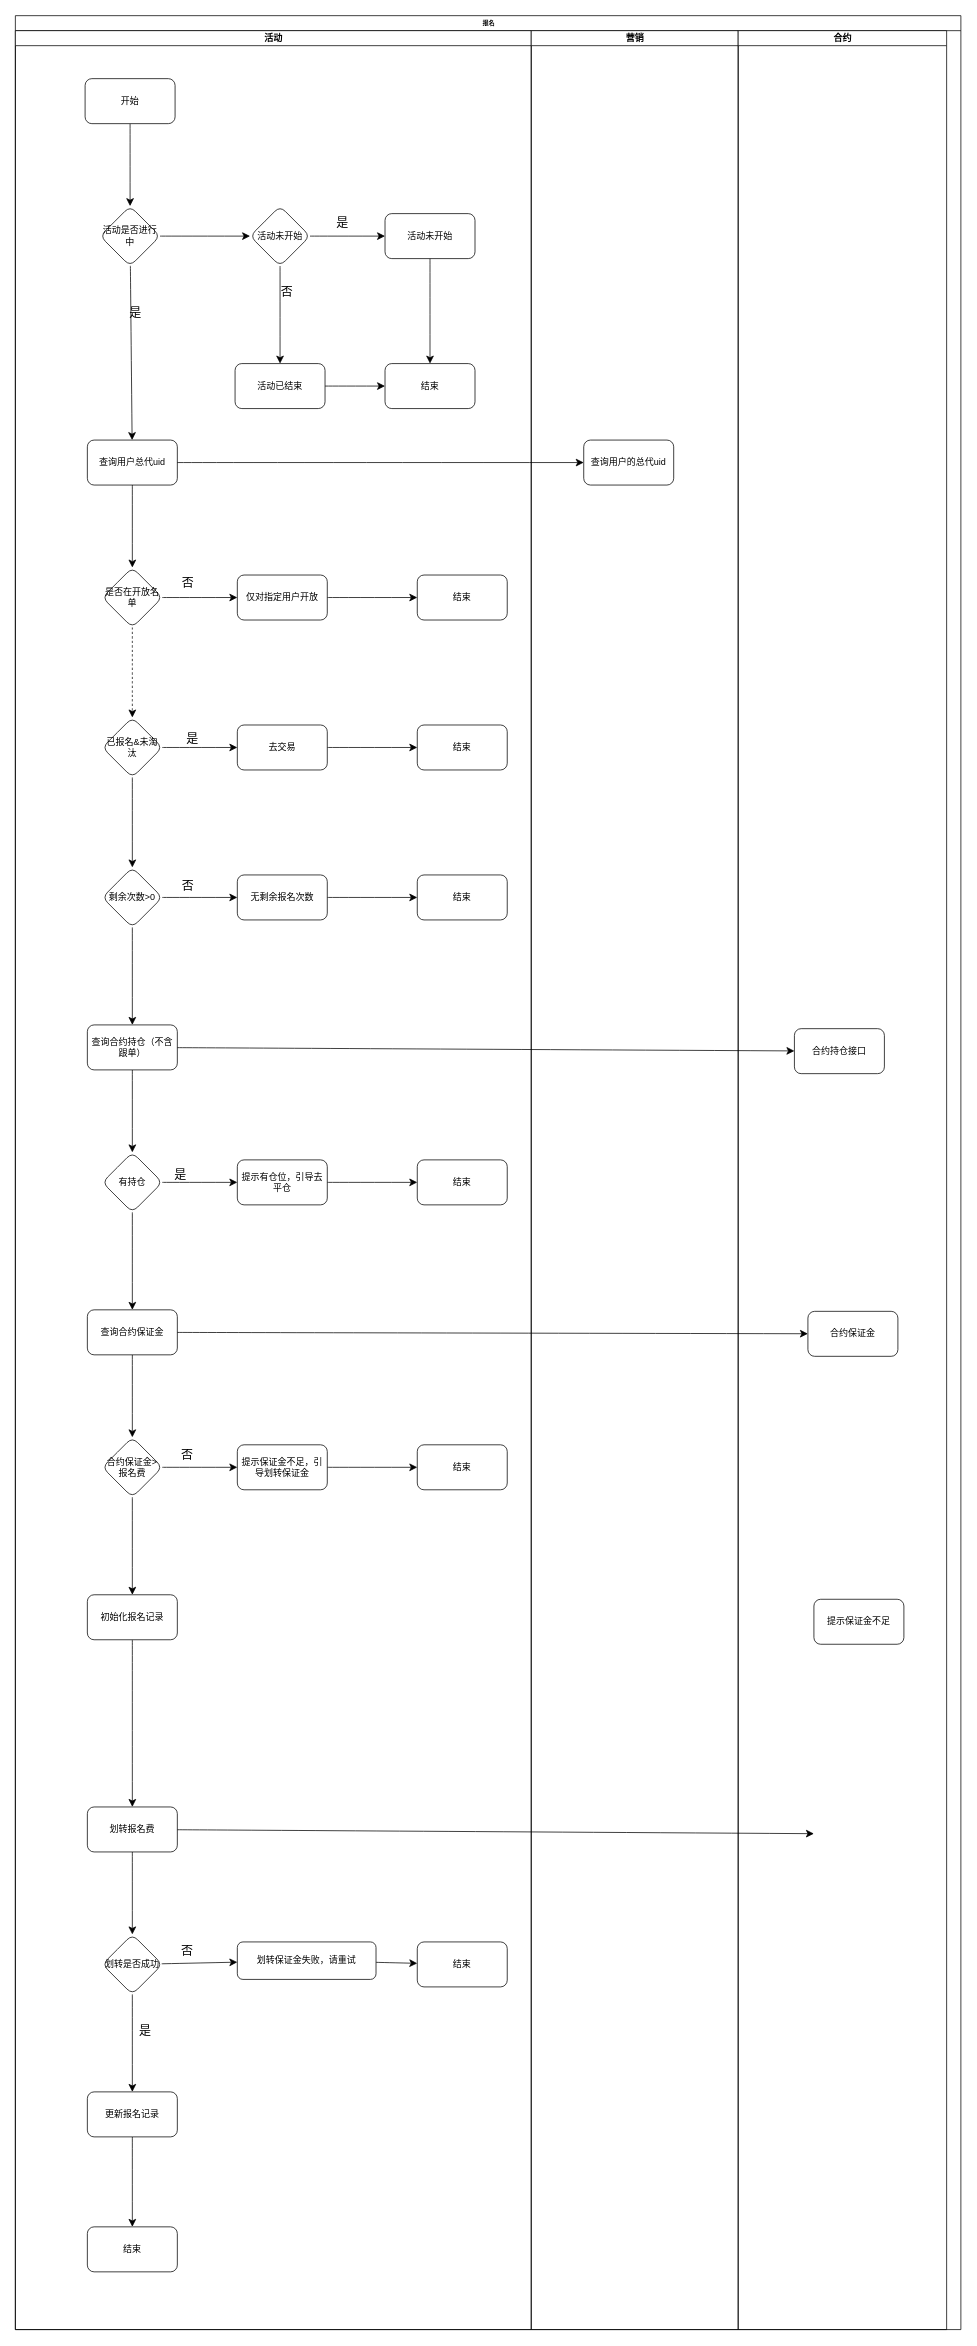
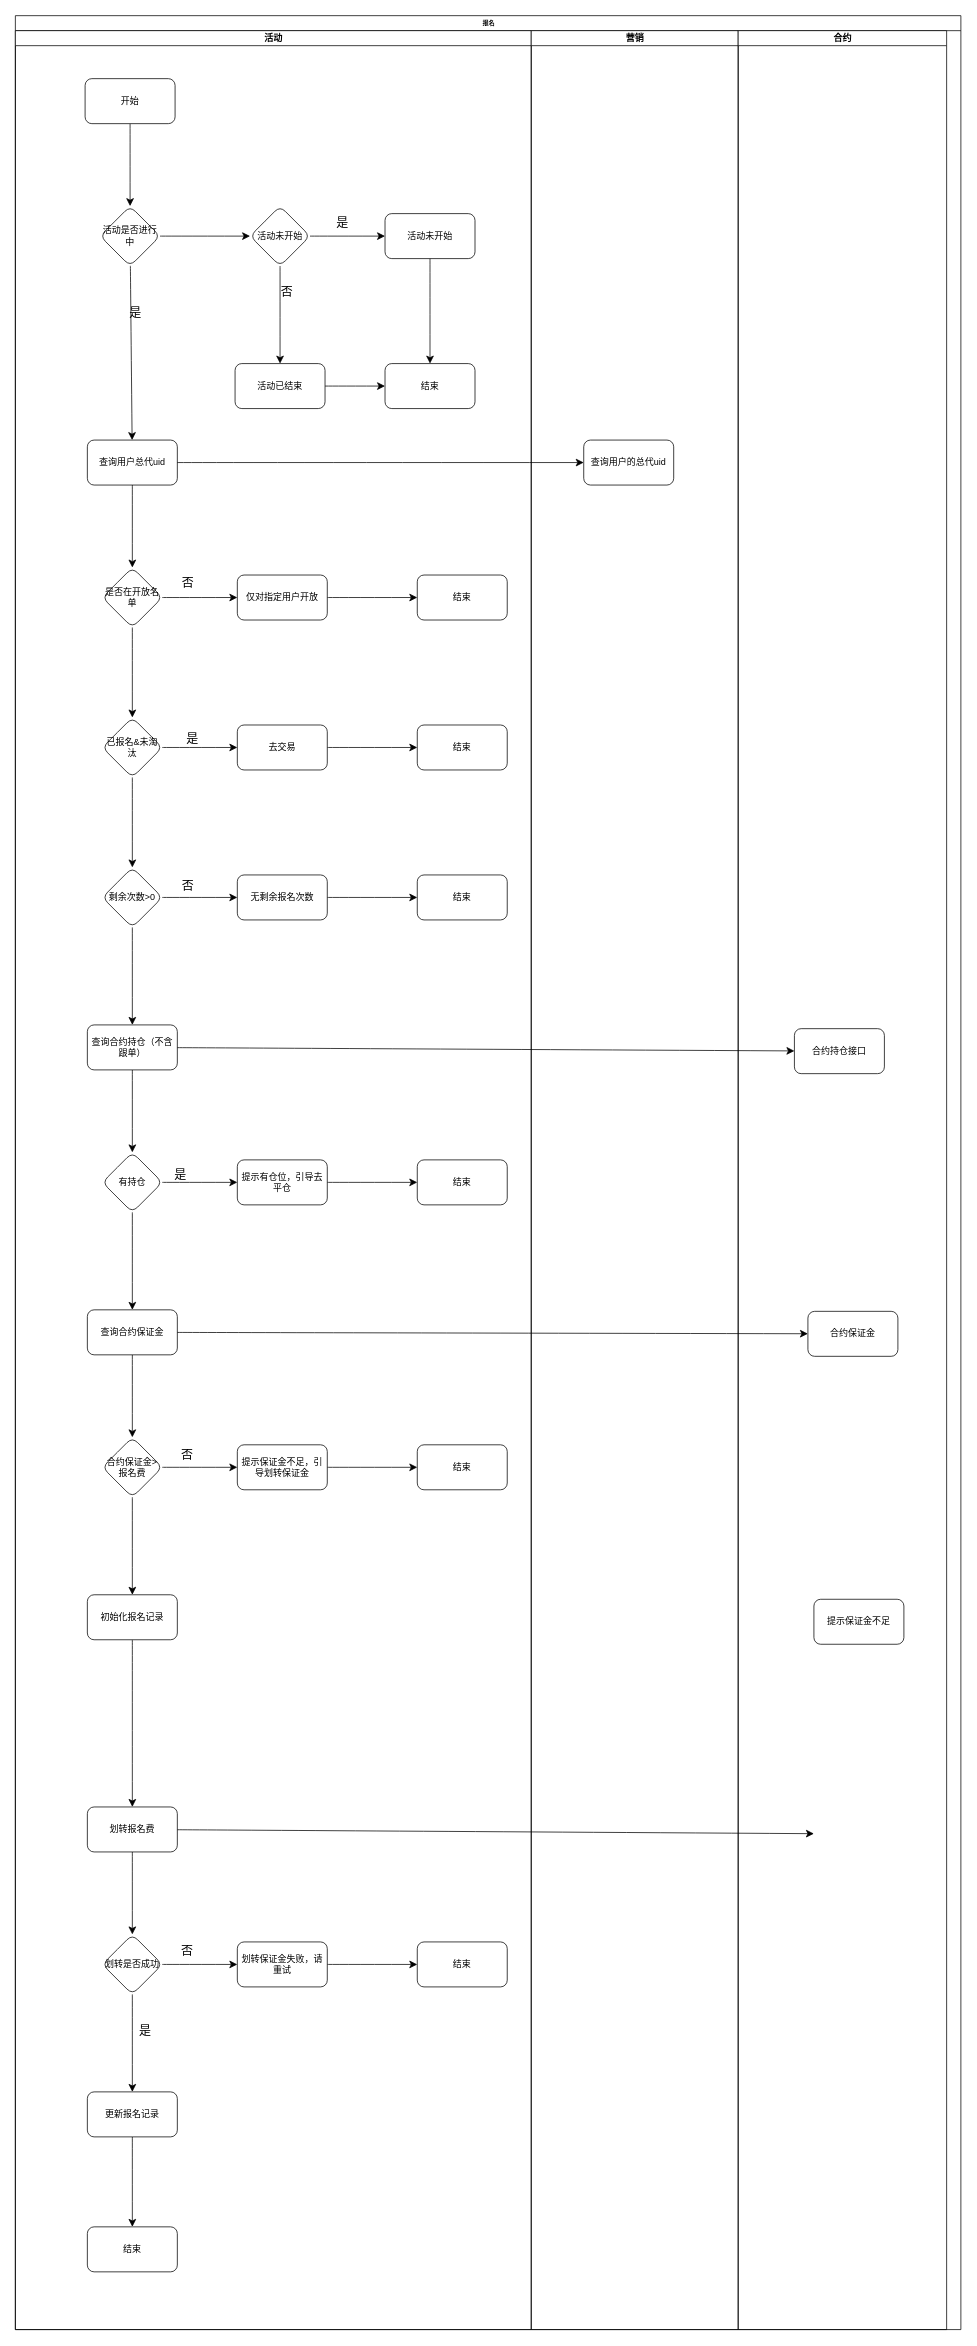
(132, 670) -> (132, 670)
(307, 1961) -> (282, 1965)
